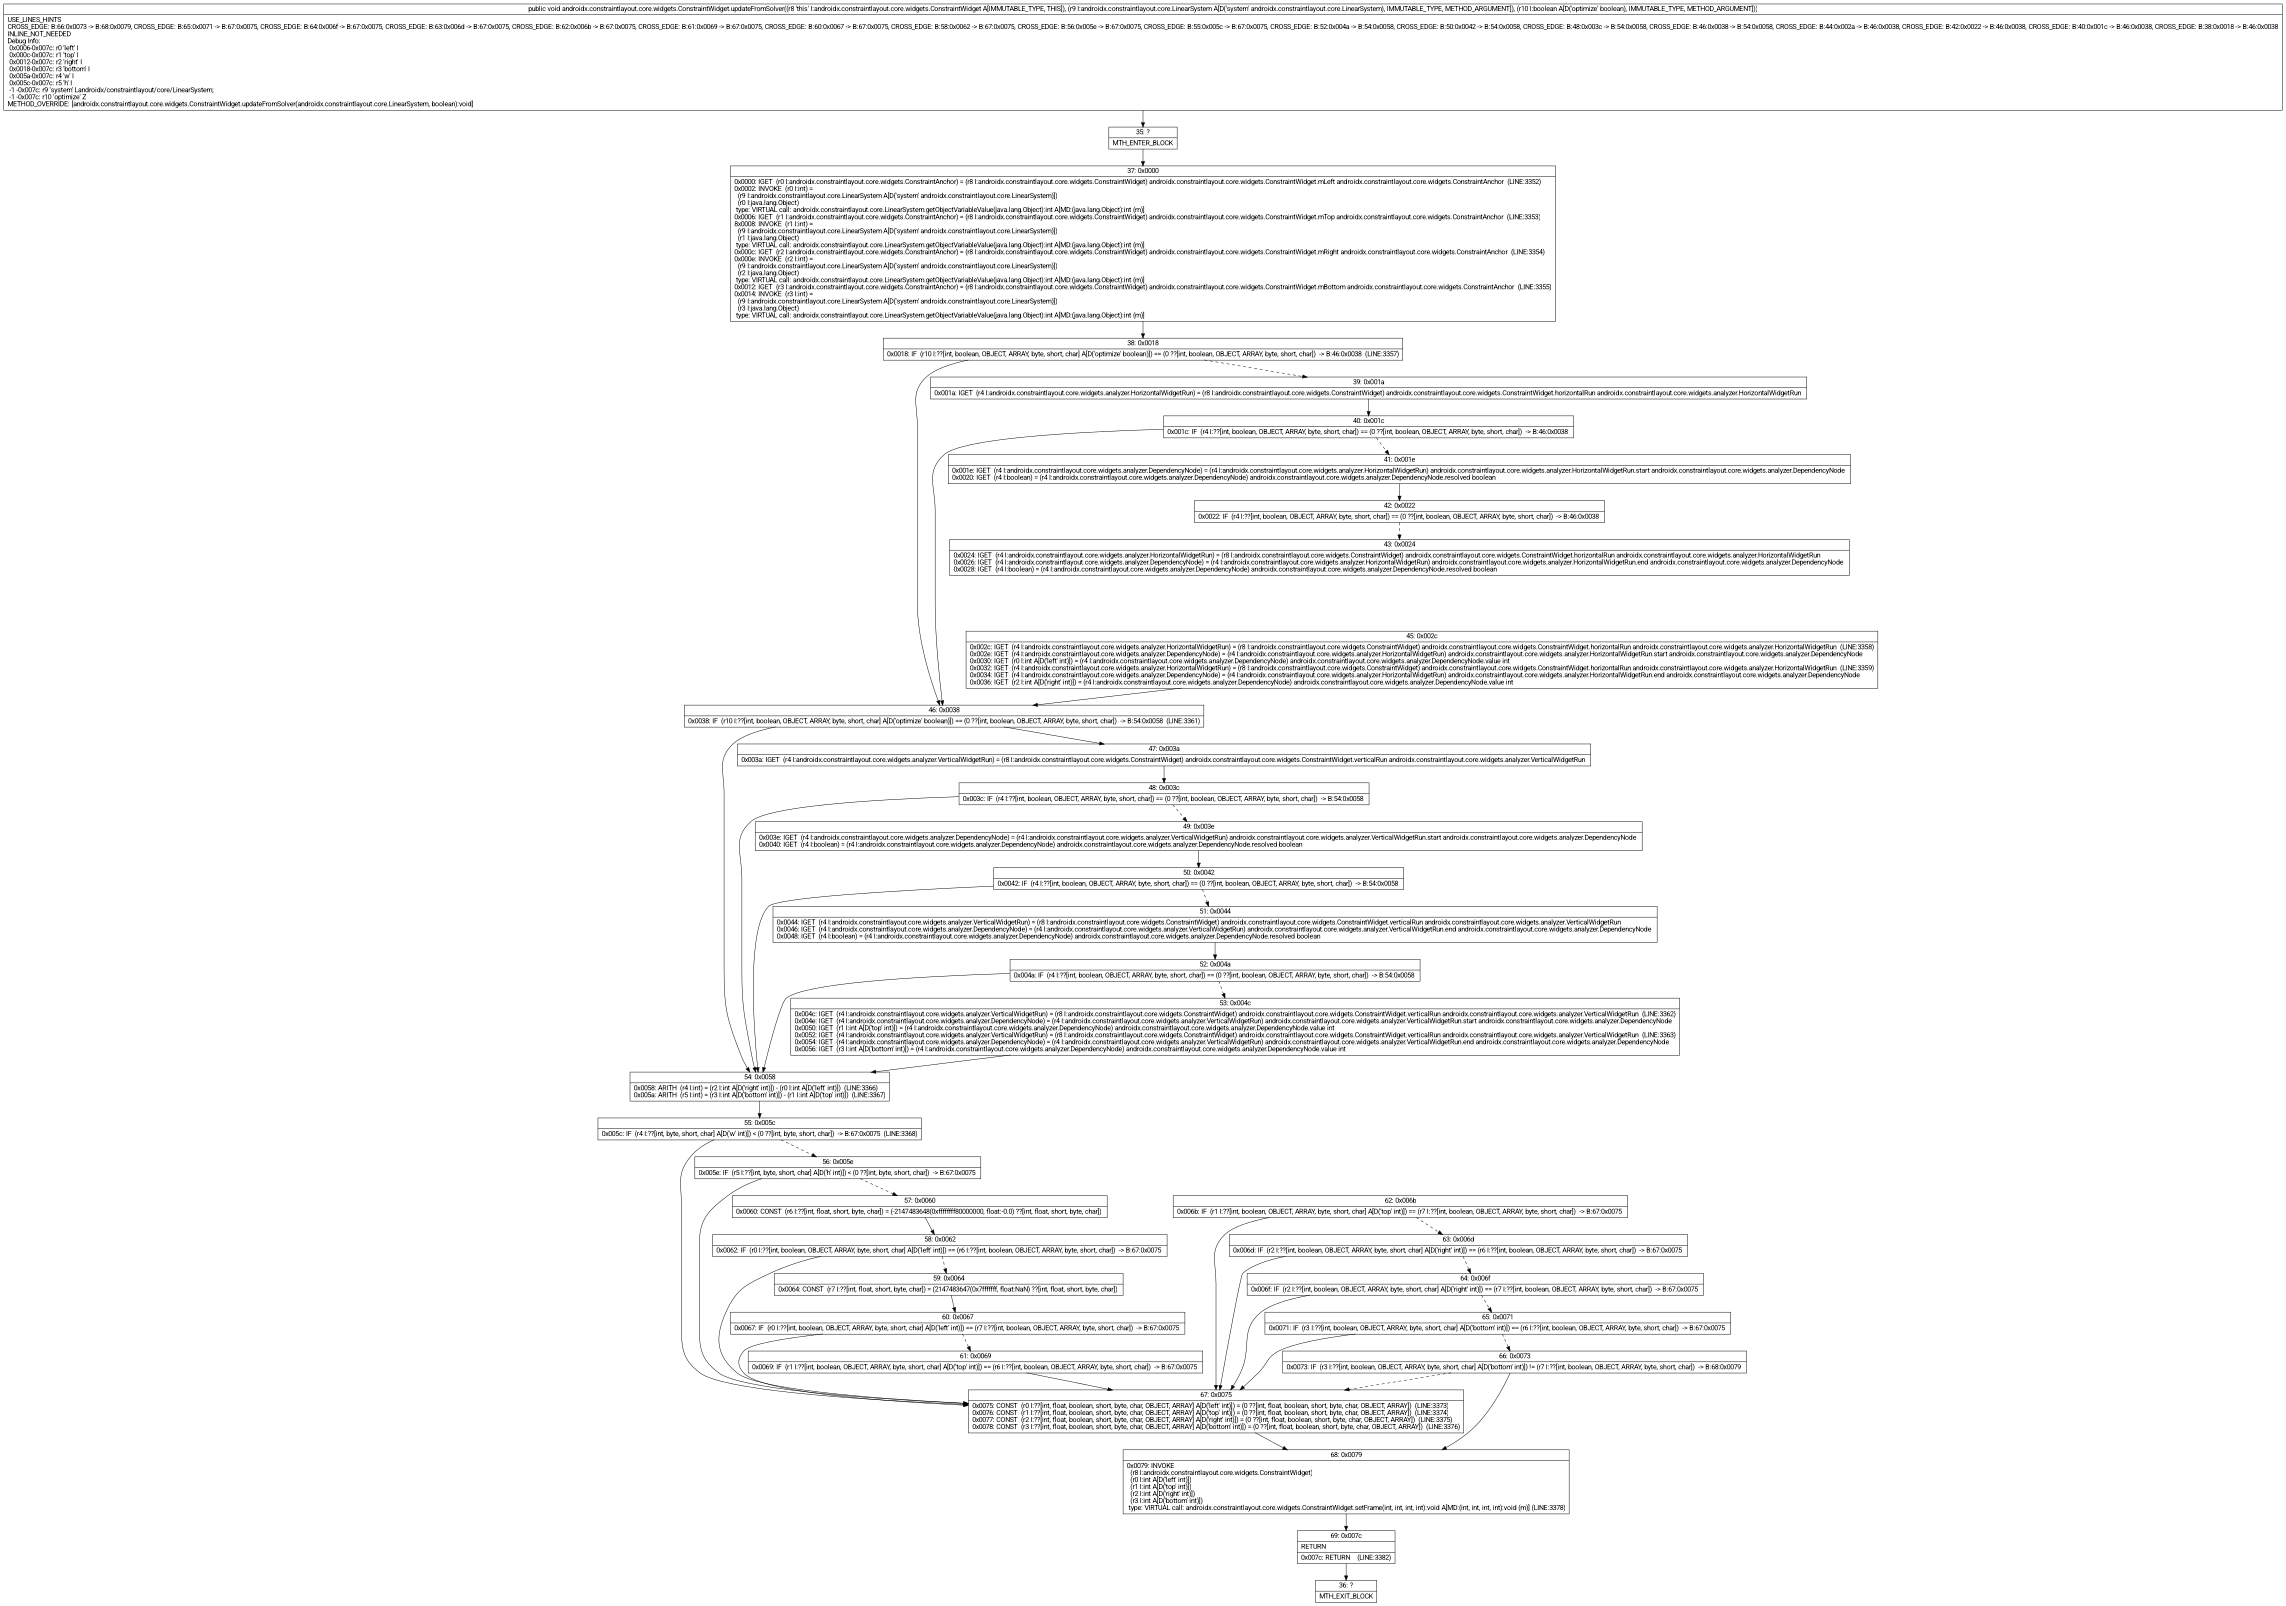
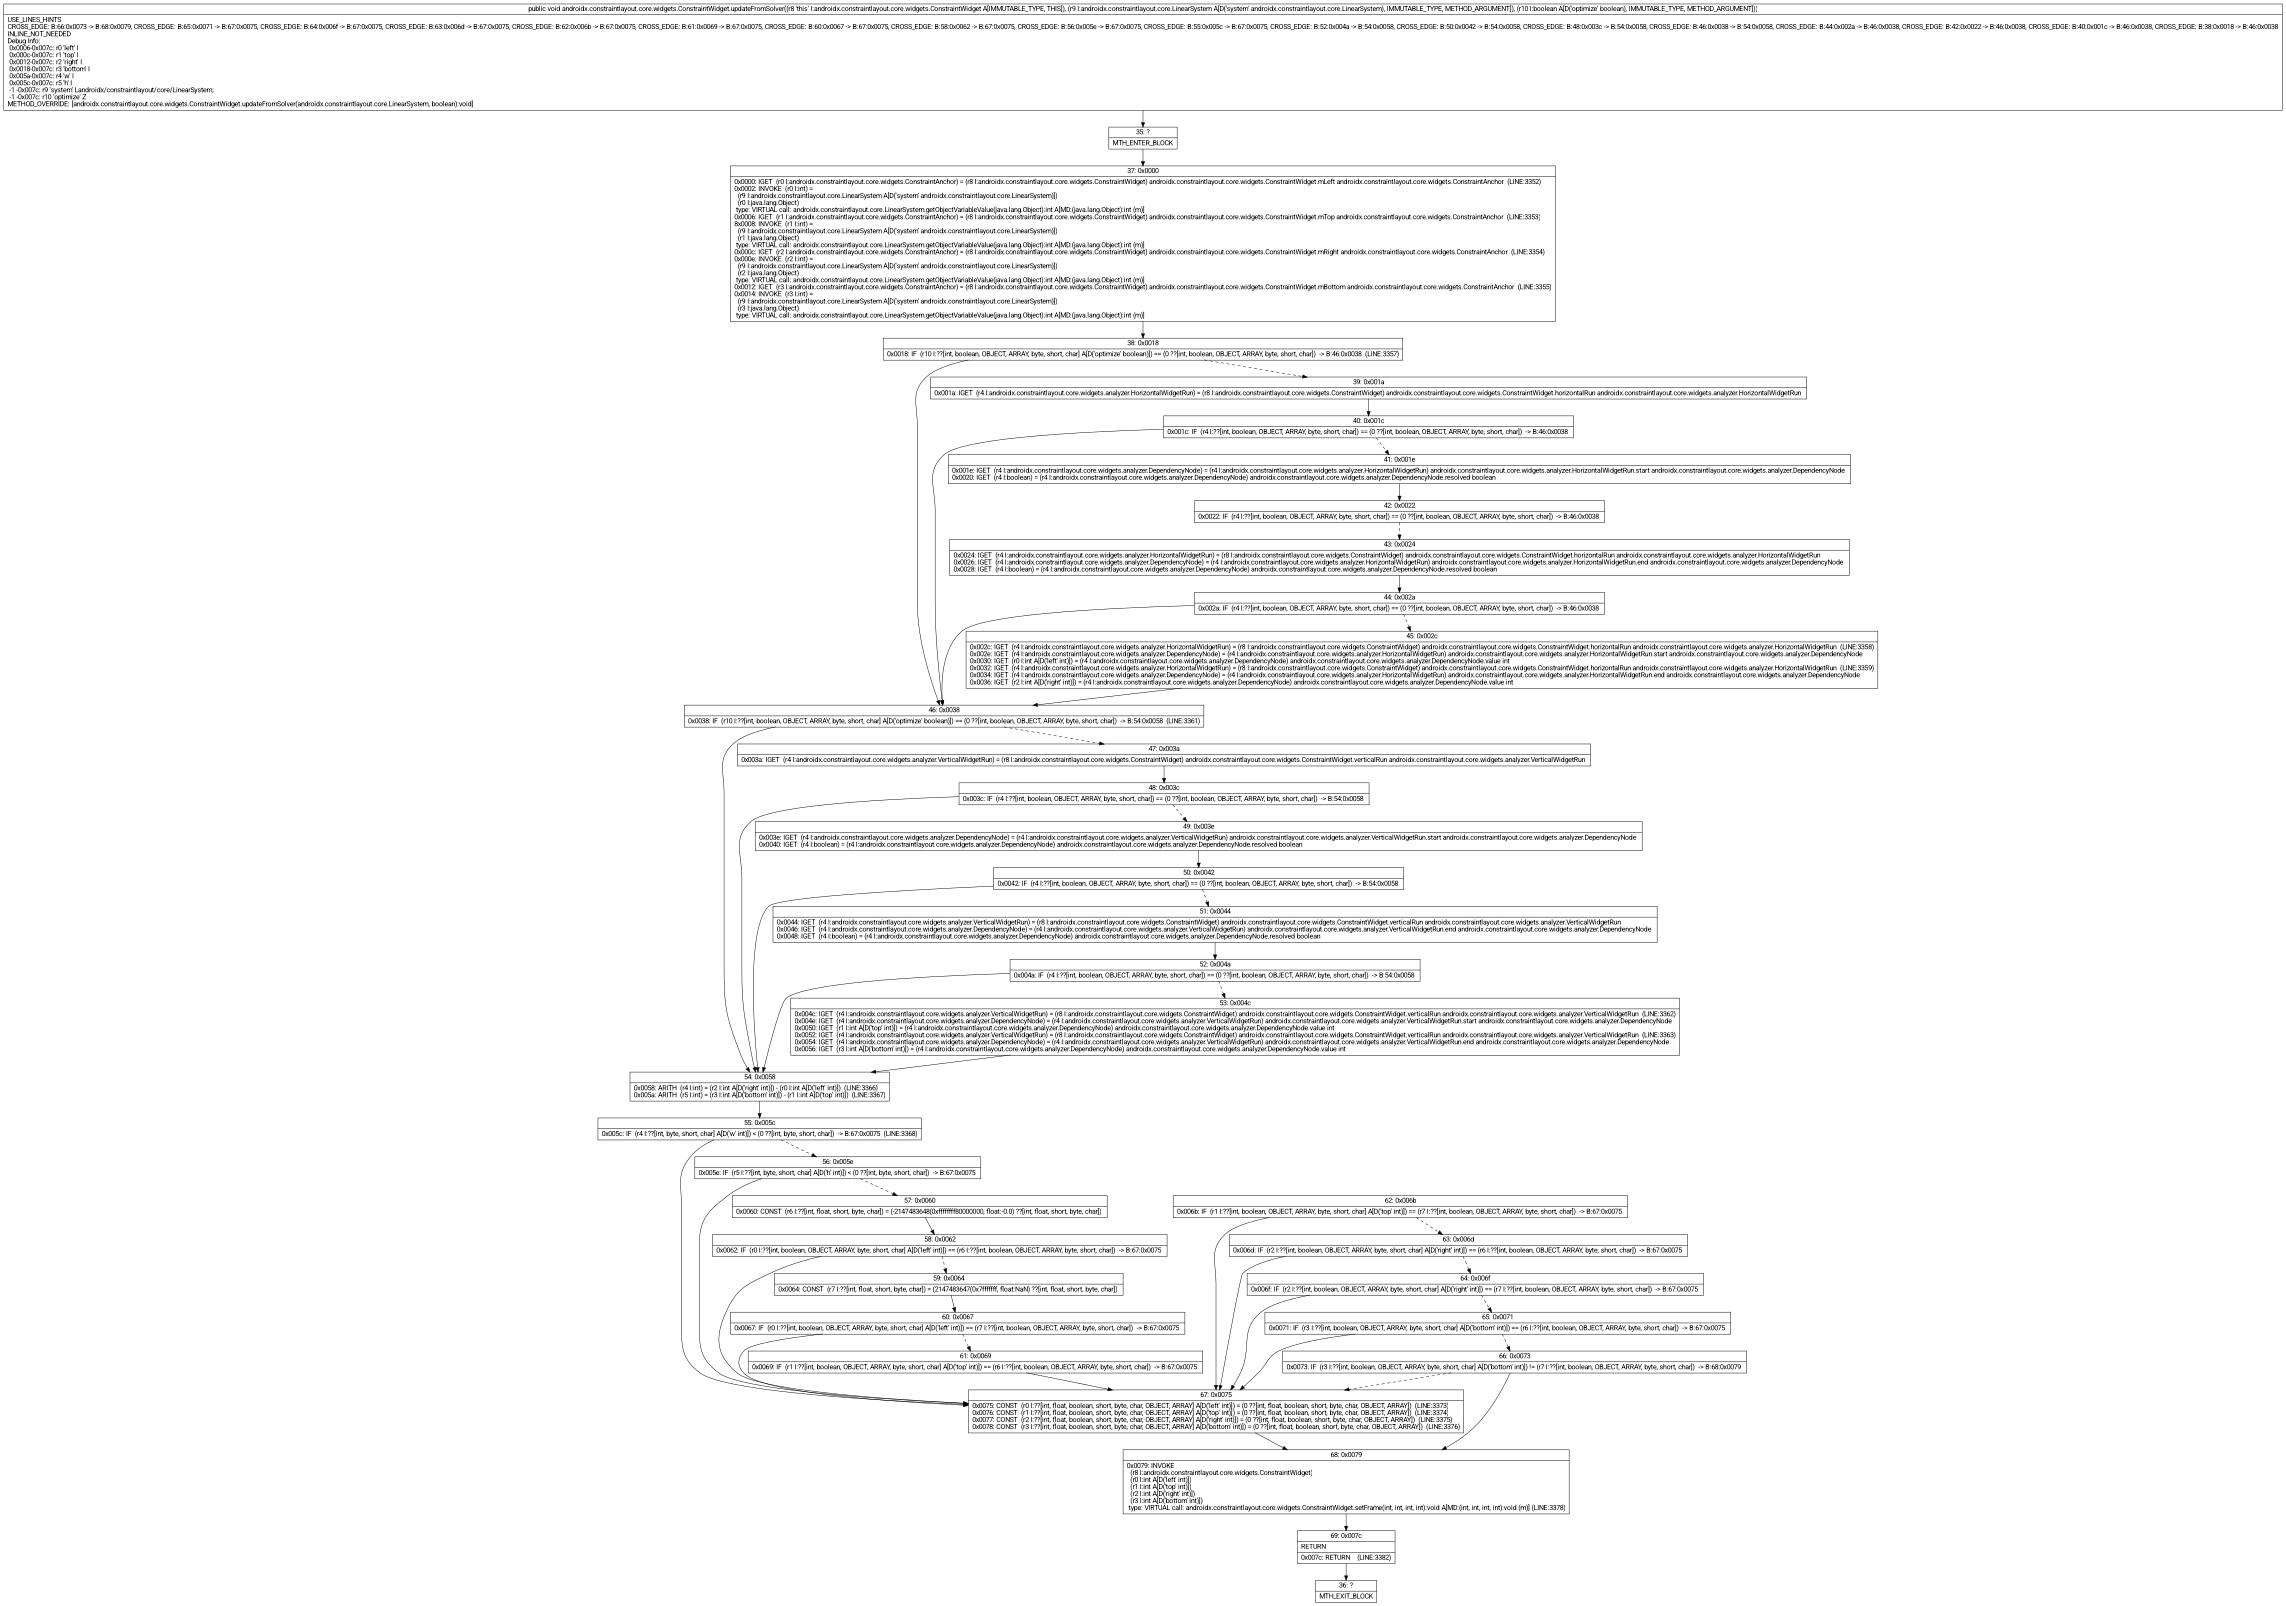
none -> (1399, 603)
(1052, 735) -> (1052, 735)
